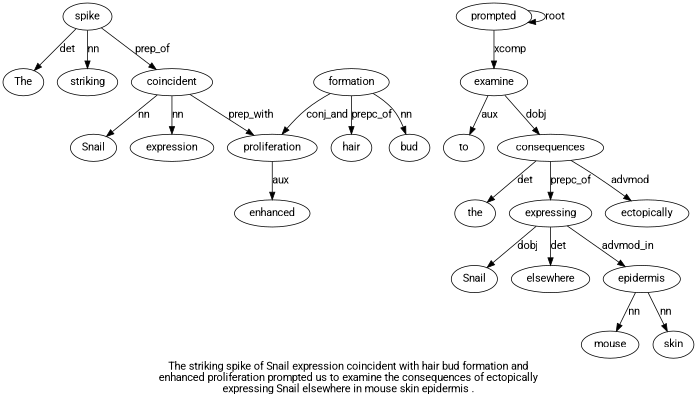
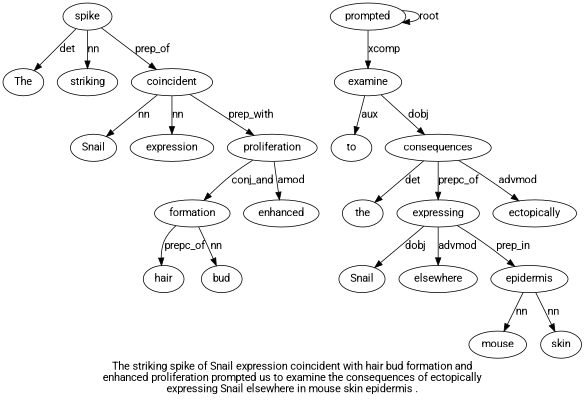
(307, 109) -> (230, 176)
(281, 181) -> (291, 181)
(558, 246) -> (458, 246)
(628, 246) -> (513, 246)
